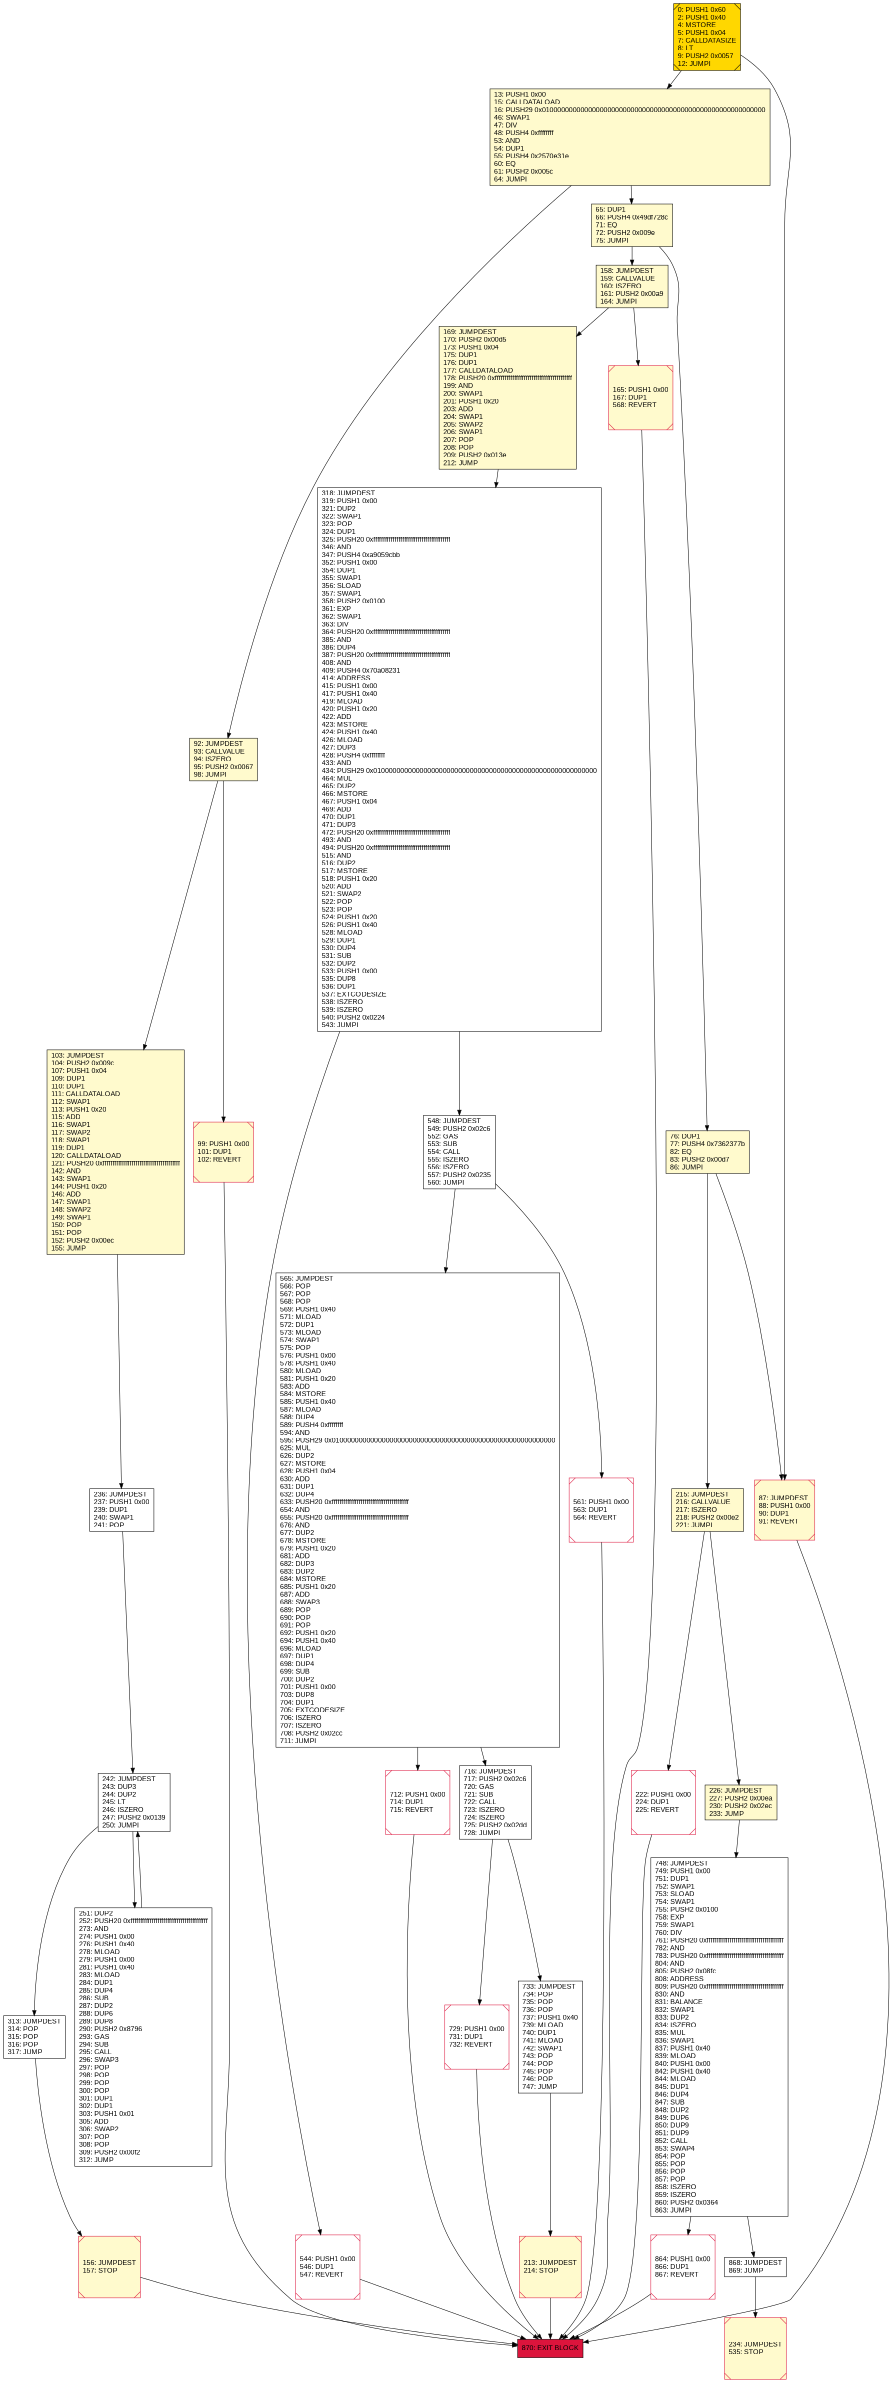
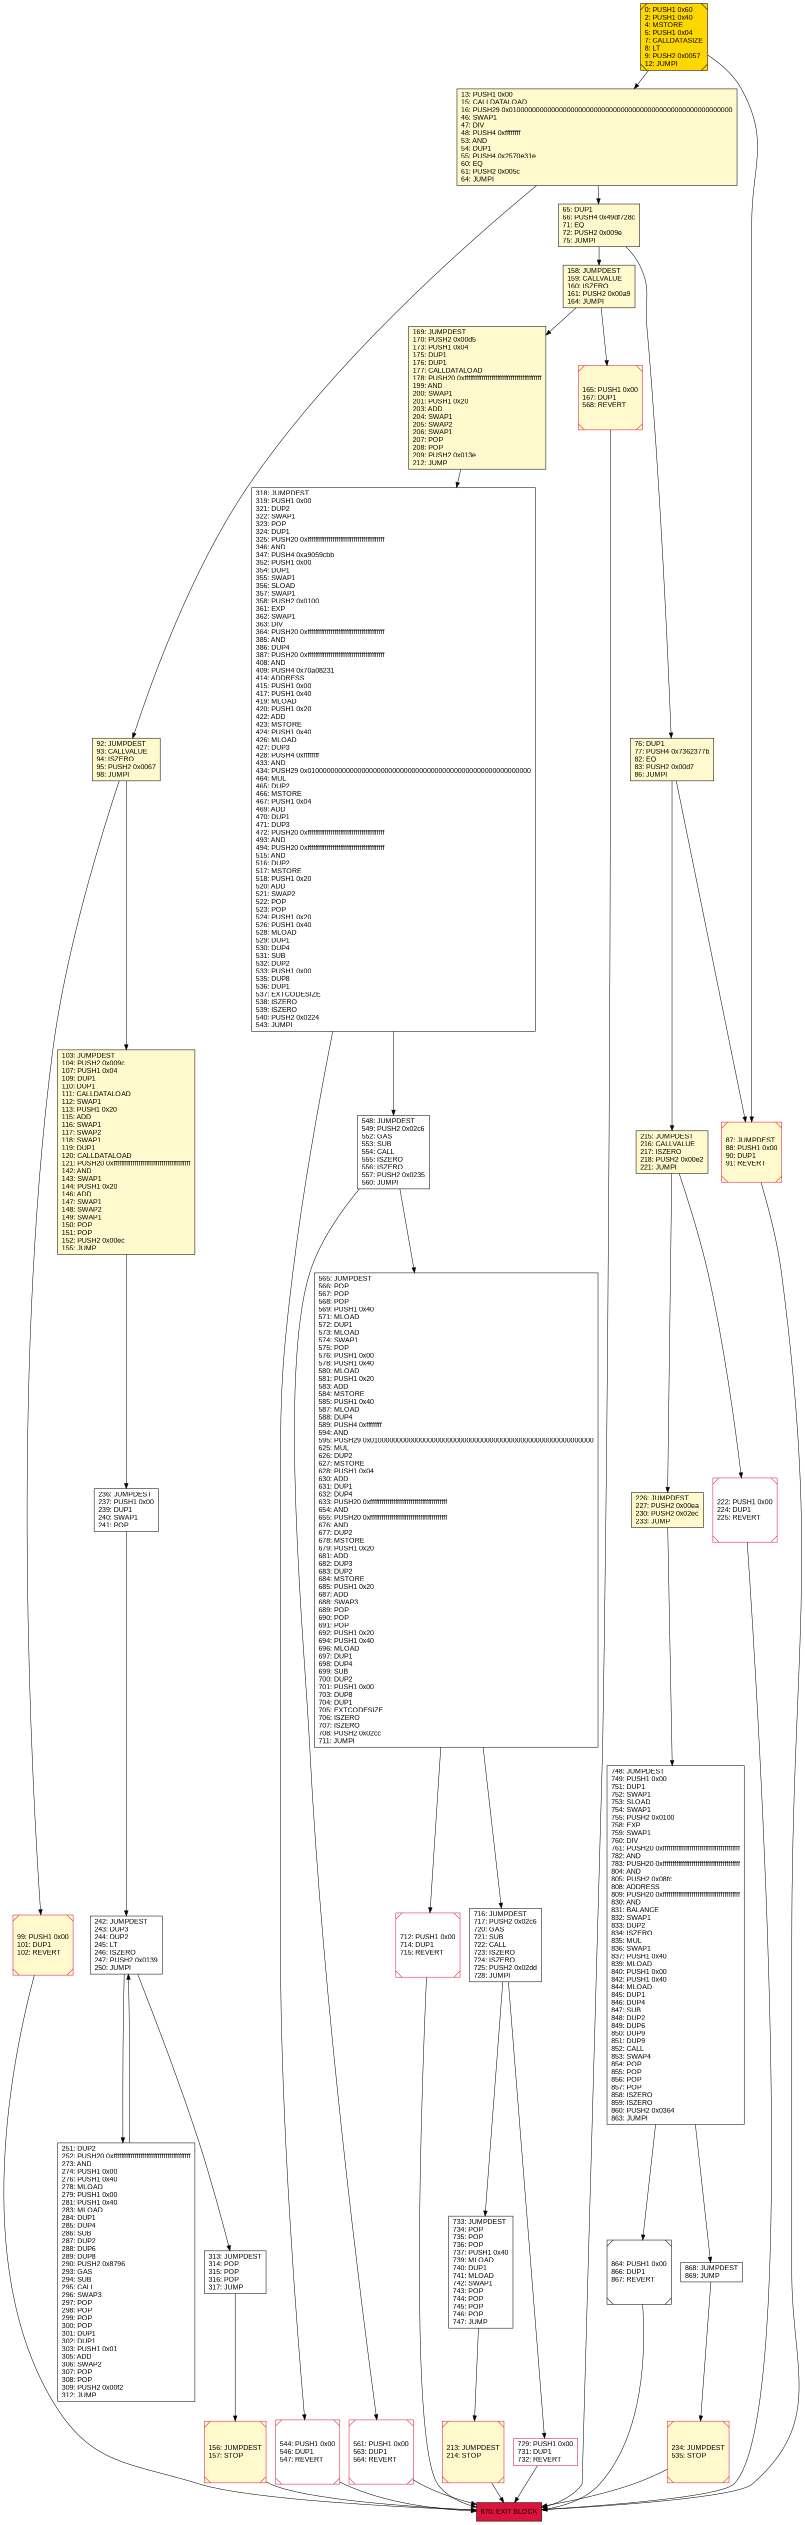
(477, 2037) -> (546, 2452)
(683, 2267) -> (639, 2272)
none -> (608, 2492)
